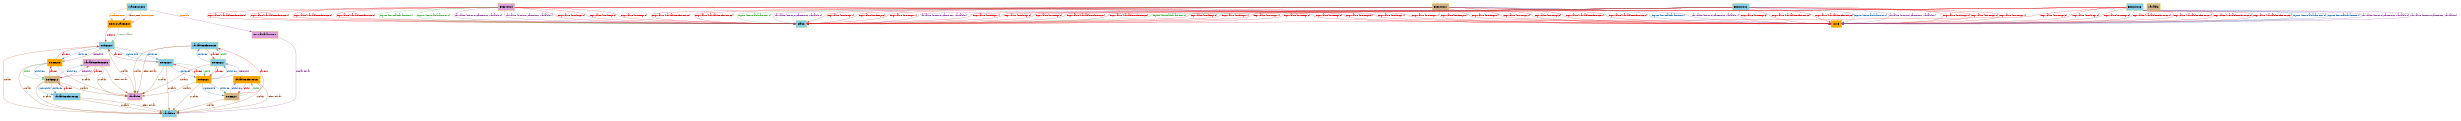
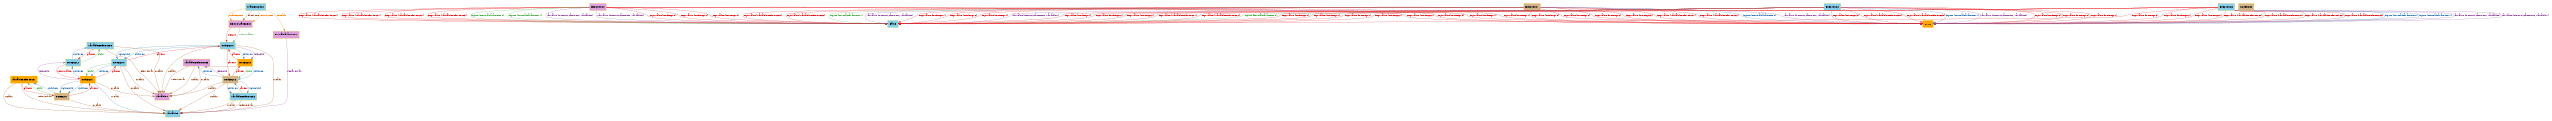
(2154, 7) -> (2246, 7)
(198, 20) -> (277, 17)
(120, 24) -> (241, 24)
(258, 70) -> (82, 93)
(219, 71) -> (65, 71)
(81, 76) -> (227, 62)
(177, 78) -> none
(63, 88) -> (239, 89)
(247, 88) -> (28, 88)
(187, 96) -> (124, 108)
(60, 108) -> none
